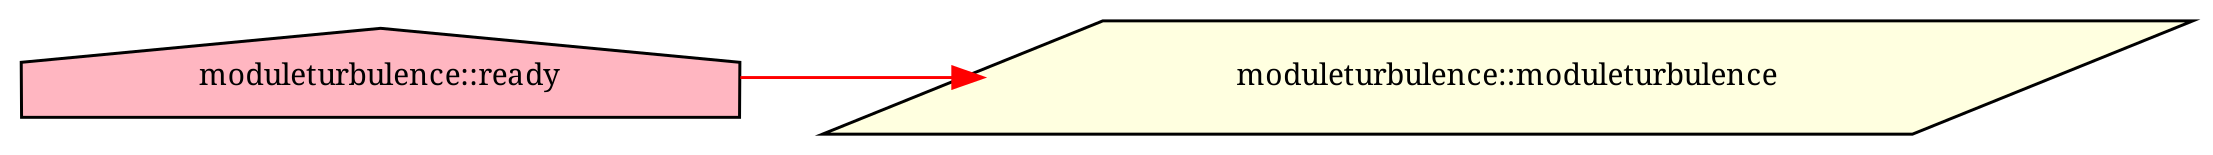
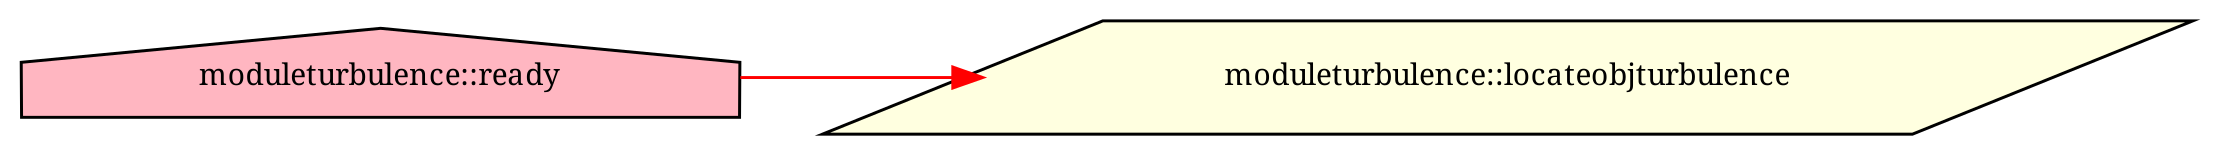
(1508, 78) -> (1508, 78)
